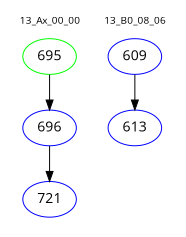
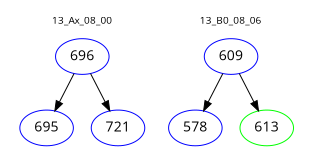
(50, 21) -> (82, 21)
(50, 57) -> (47, 128)
(50, 87) -> (67, 88)
(135, 128) -> (267, 128)
none -> (195, 128)
